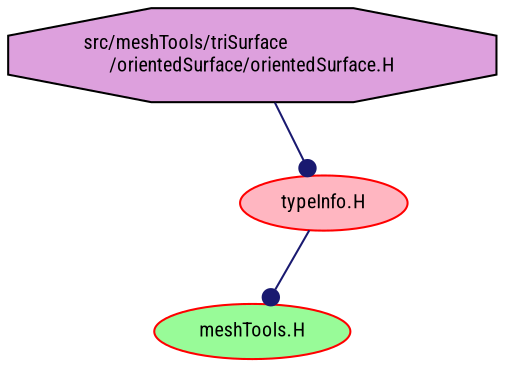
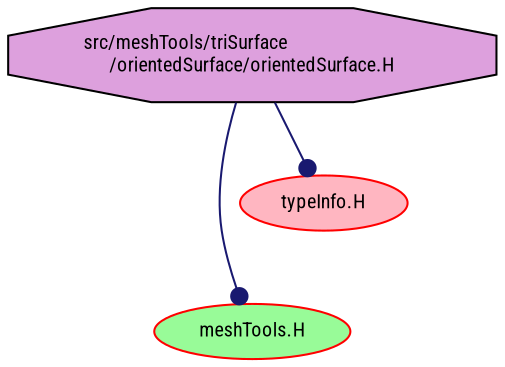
(292, 260) -> (220, 196)
